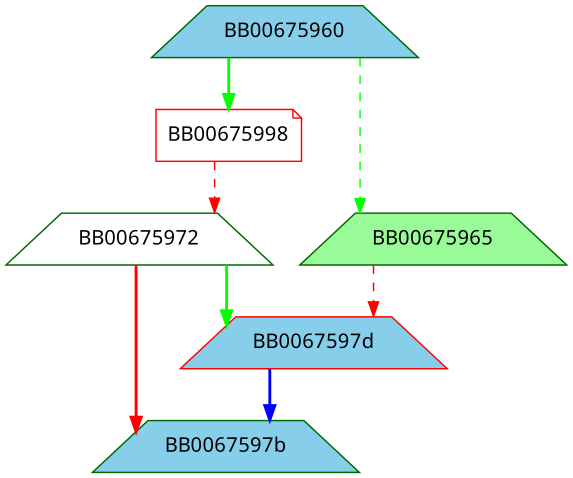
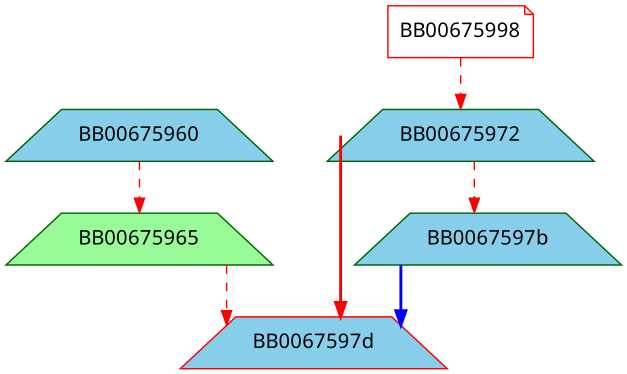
(229, 76) -> none
(360, 128) -> (139, 180)
(139, 239) -> (461, 135)
(227, 288) -> (341, 219)
(136, 341) -> (474, 180)
(270, 387) -> (401, 288)
